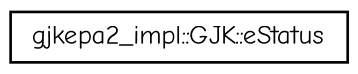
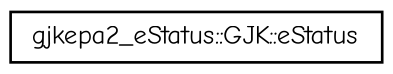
(179, 37) -> (196, 37)
